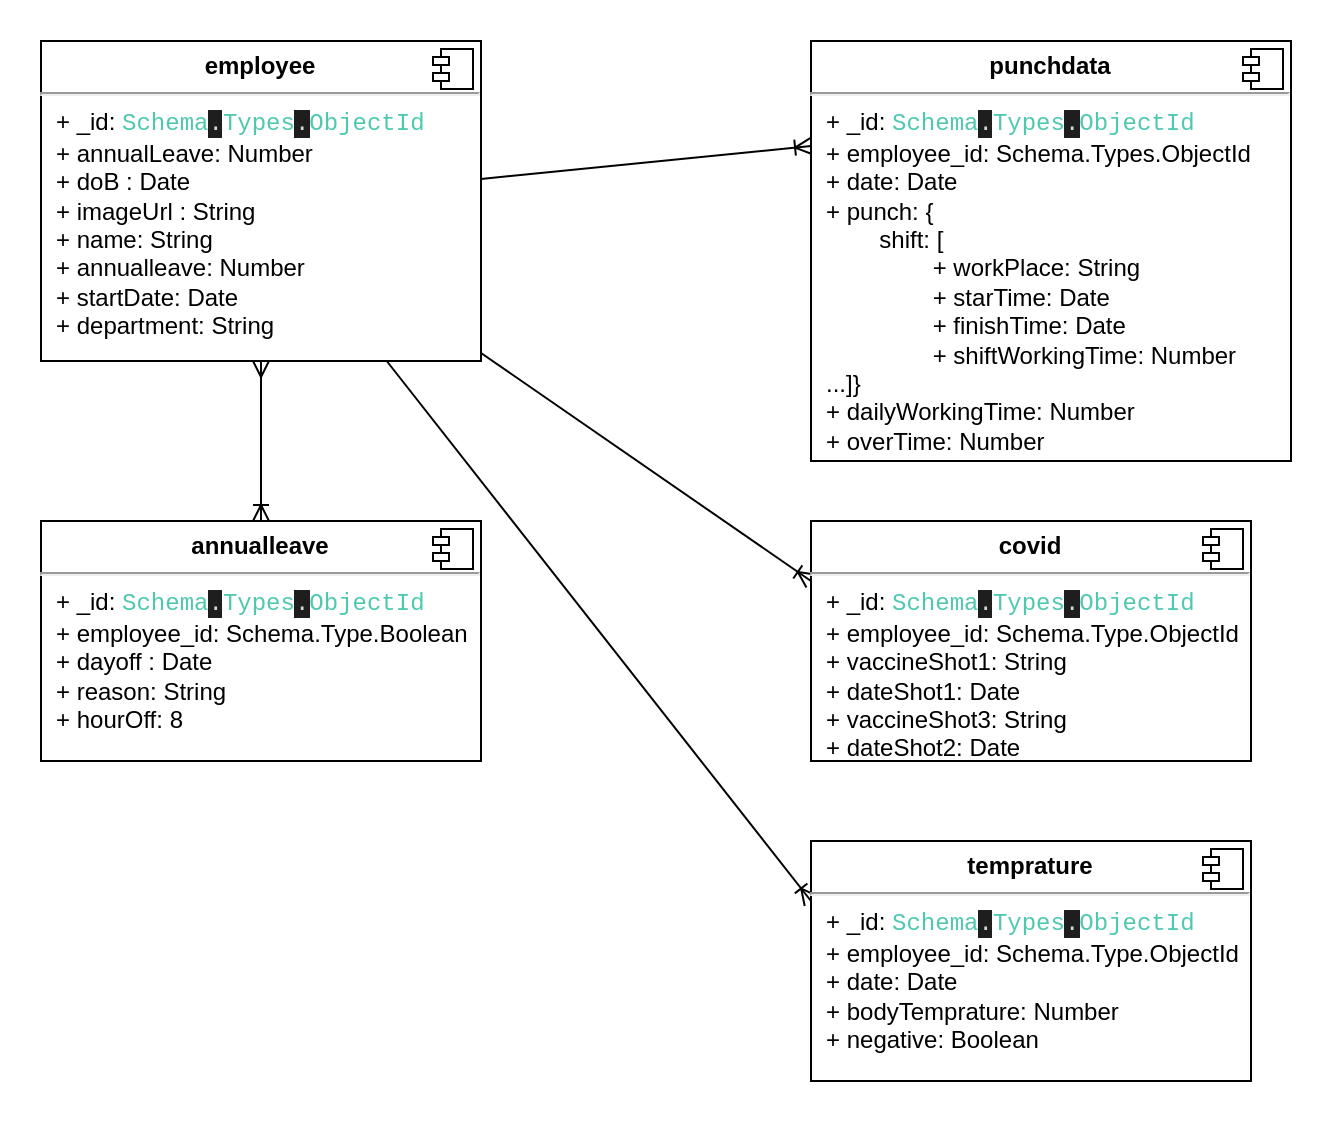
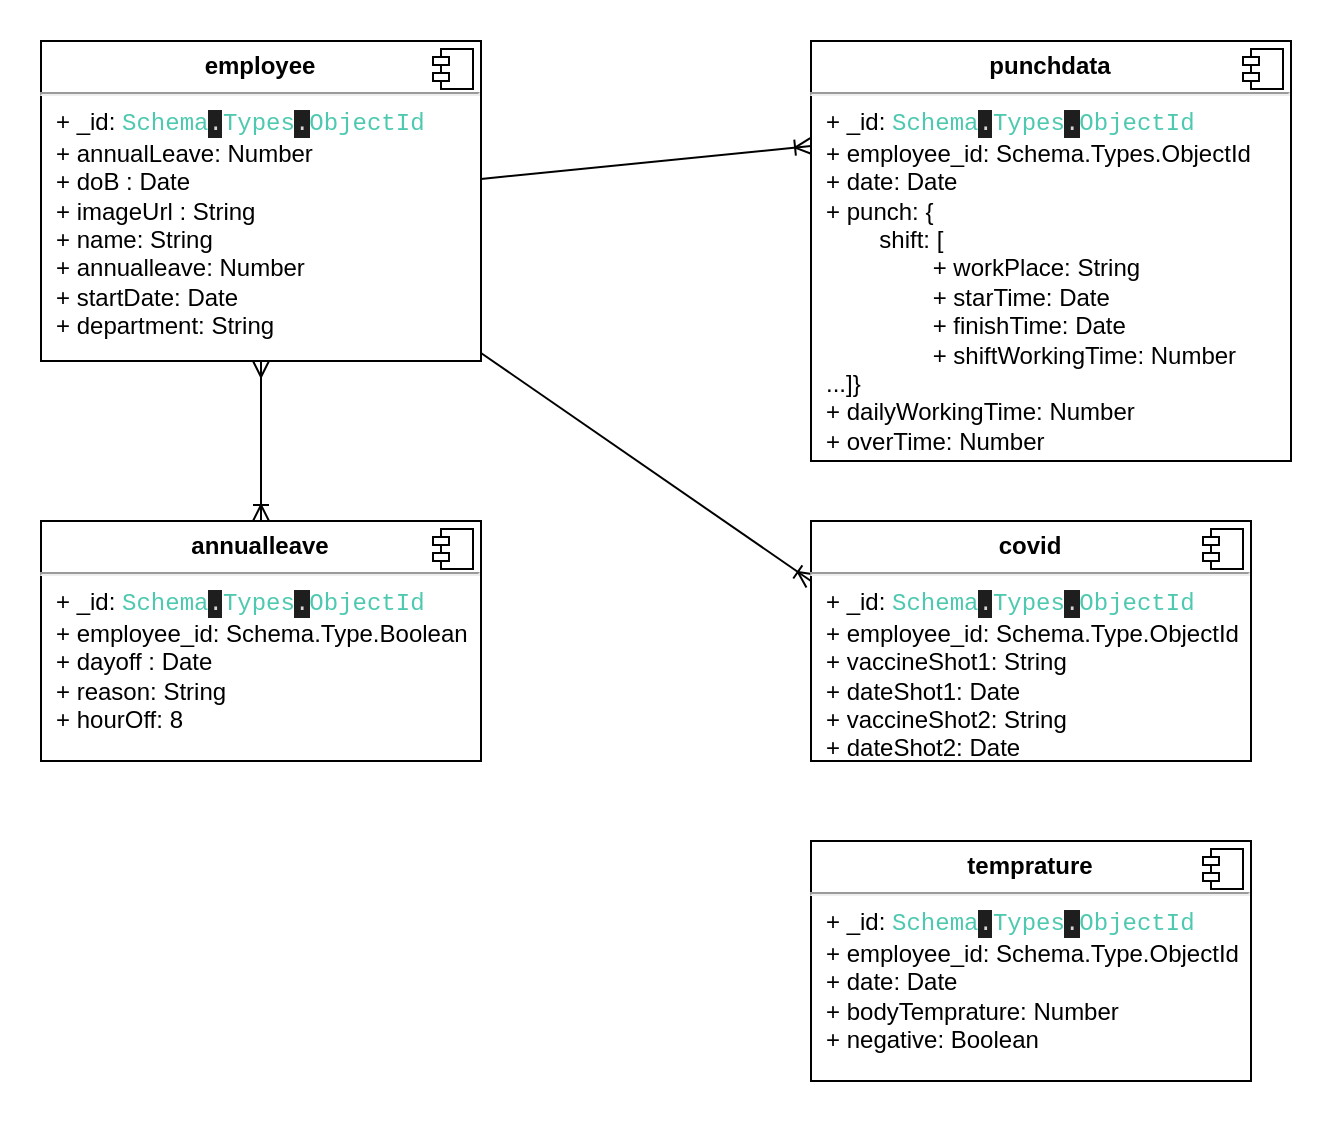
(1024, 521) -> (1024, 521)
(599, 631) -> none
